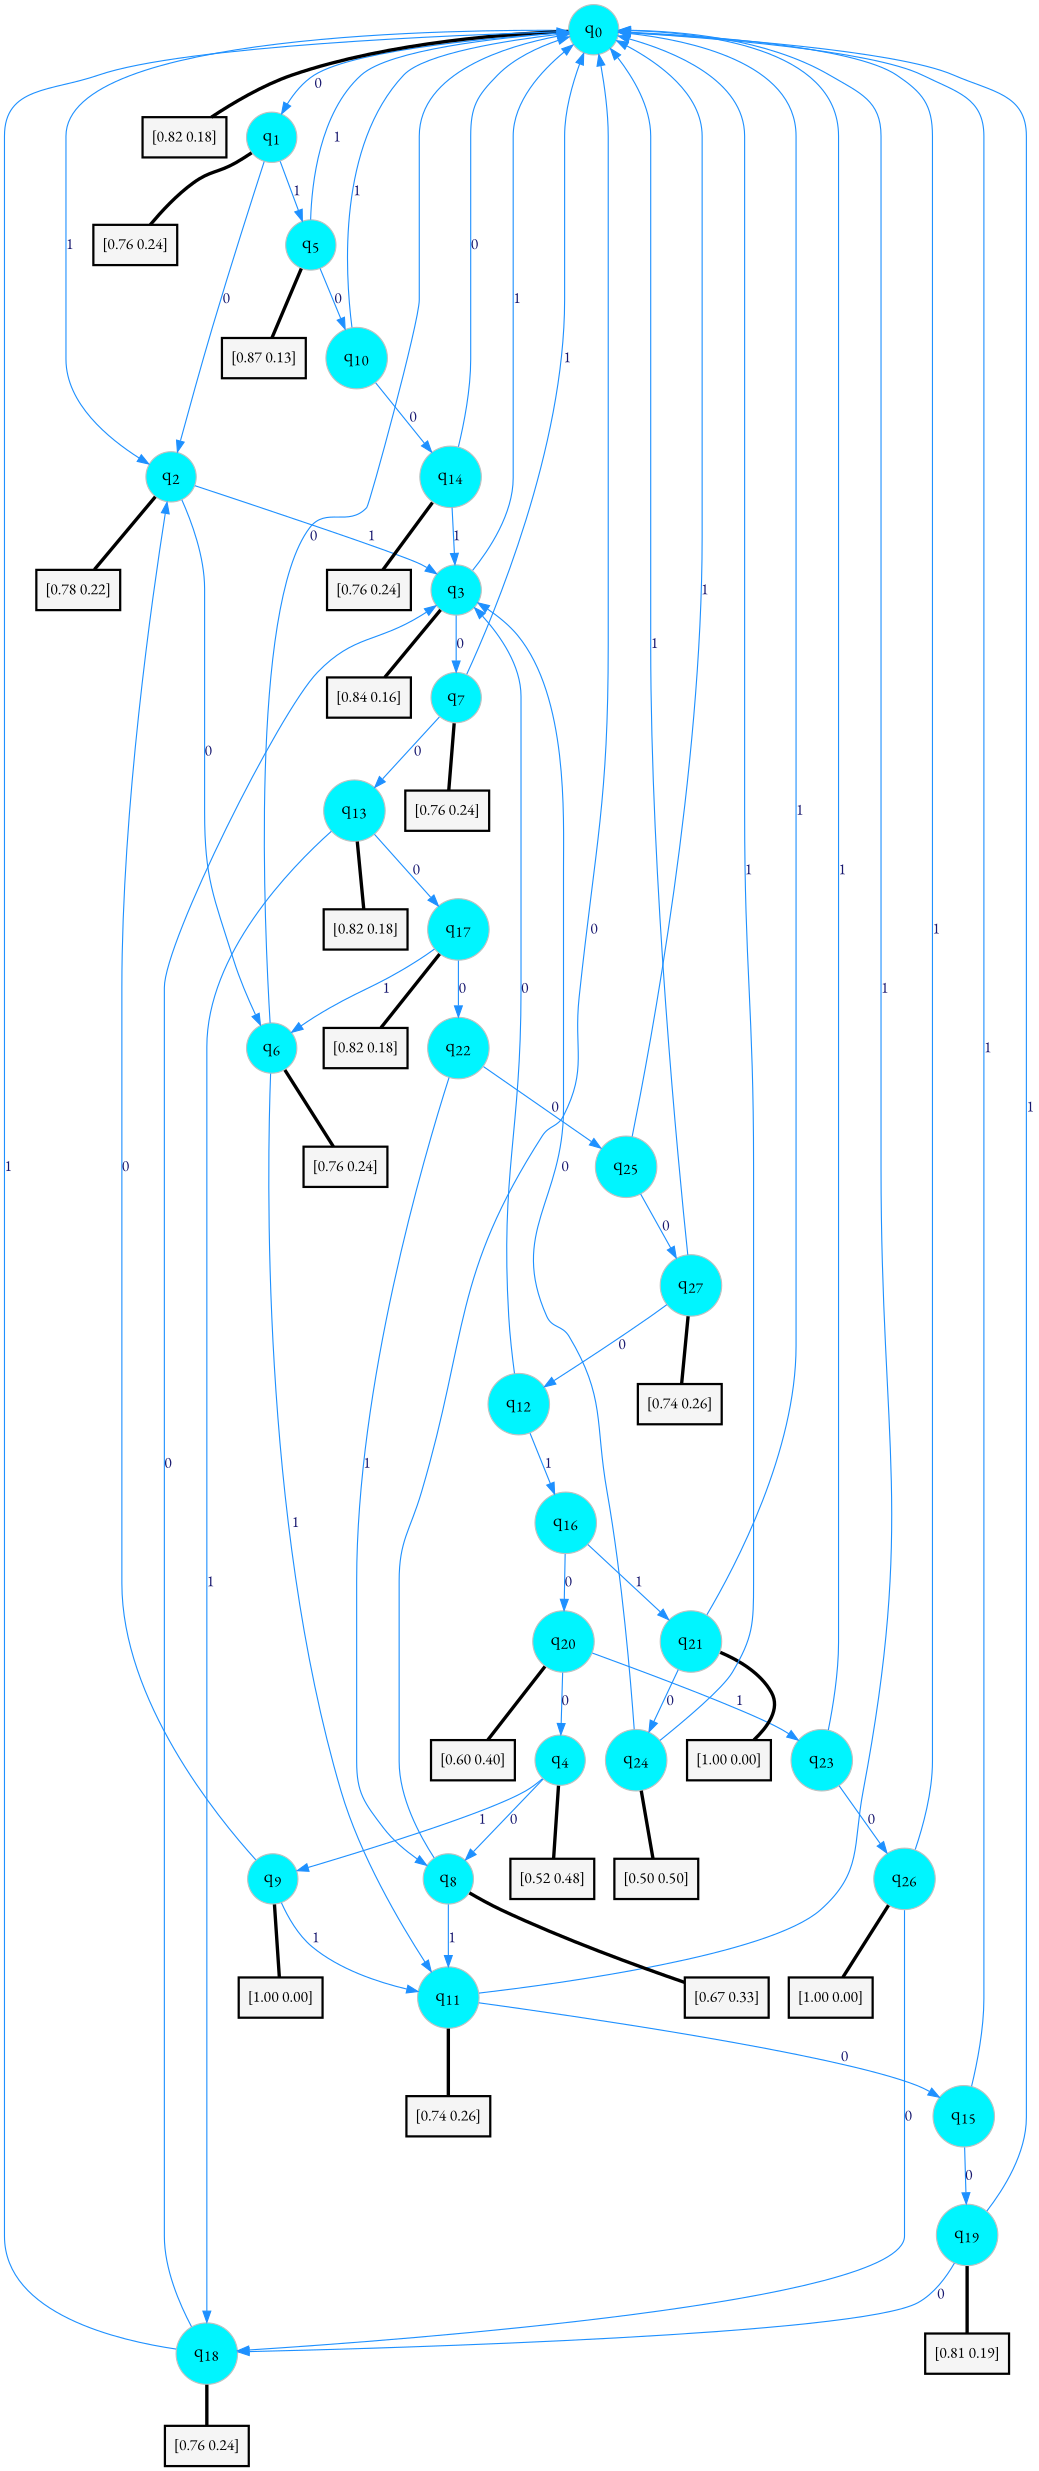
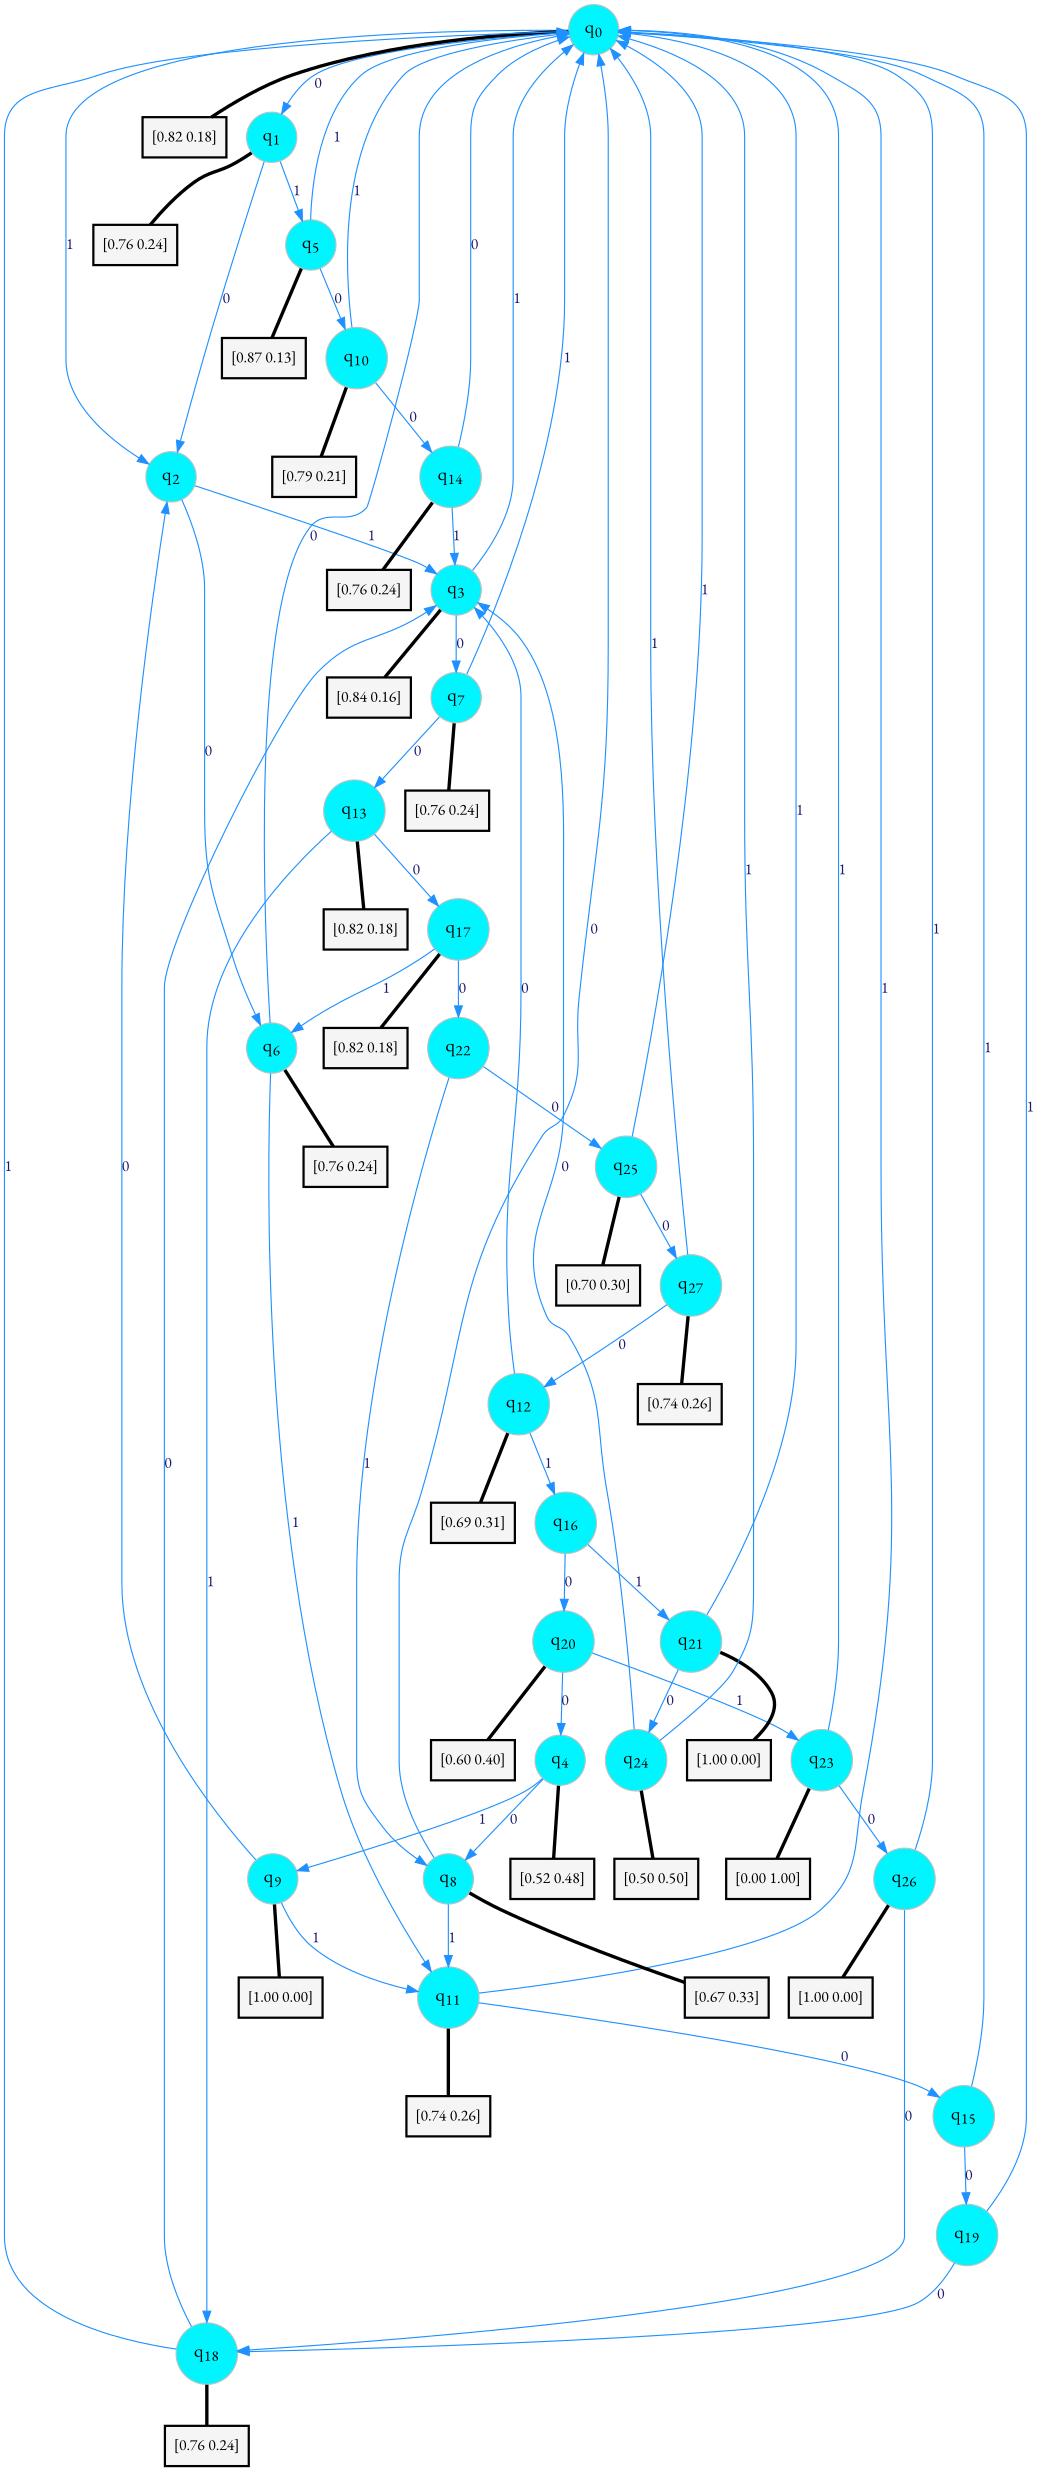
none -> (314, 477)
(78, 590) -> none
none -> (598, 1285)
none -> (473, 1523)
none -> (768, 1879)
(967, 2354) -> none
